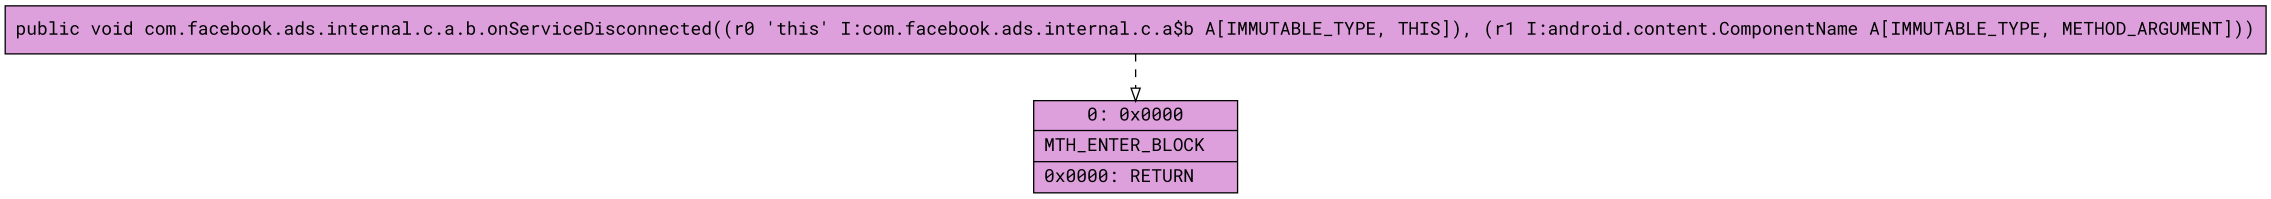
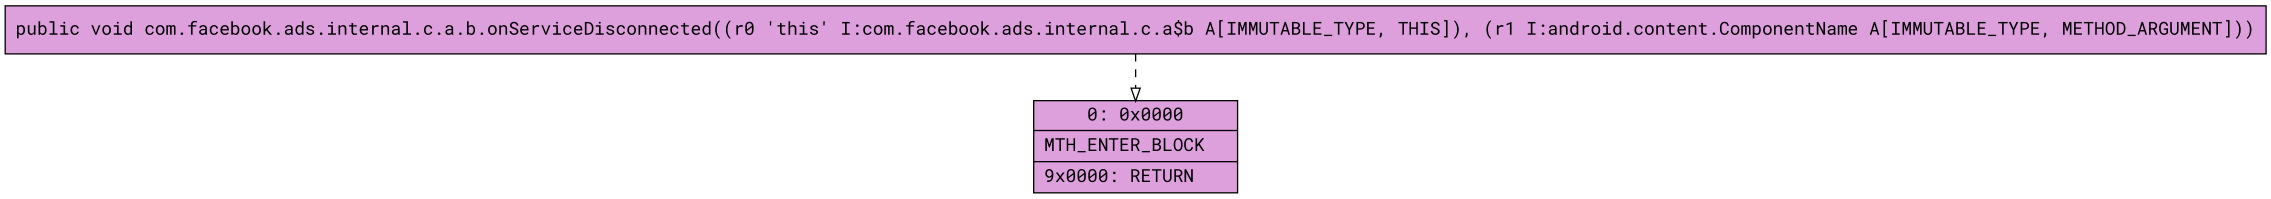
(1136, 177) -> (1136, 177)
